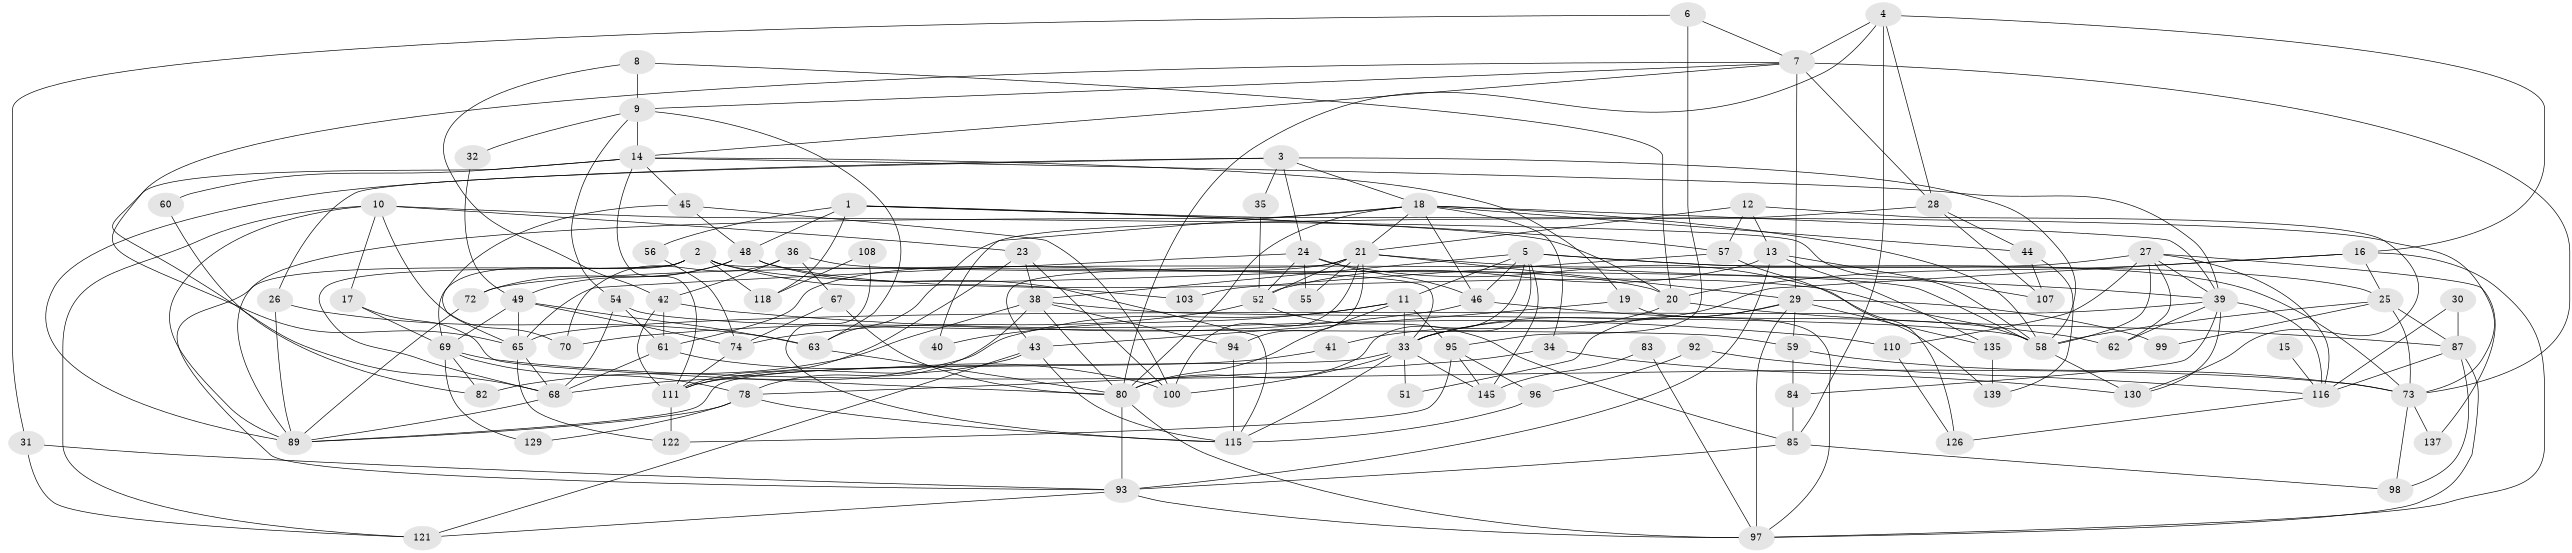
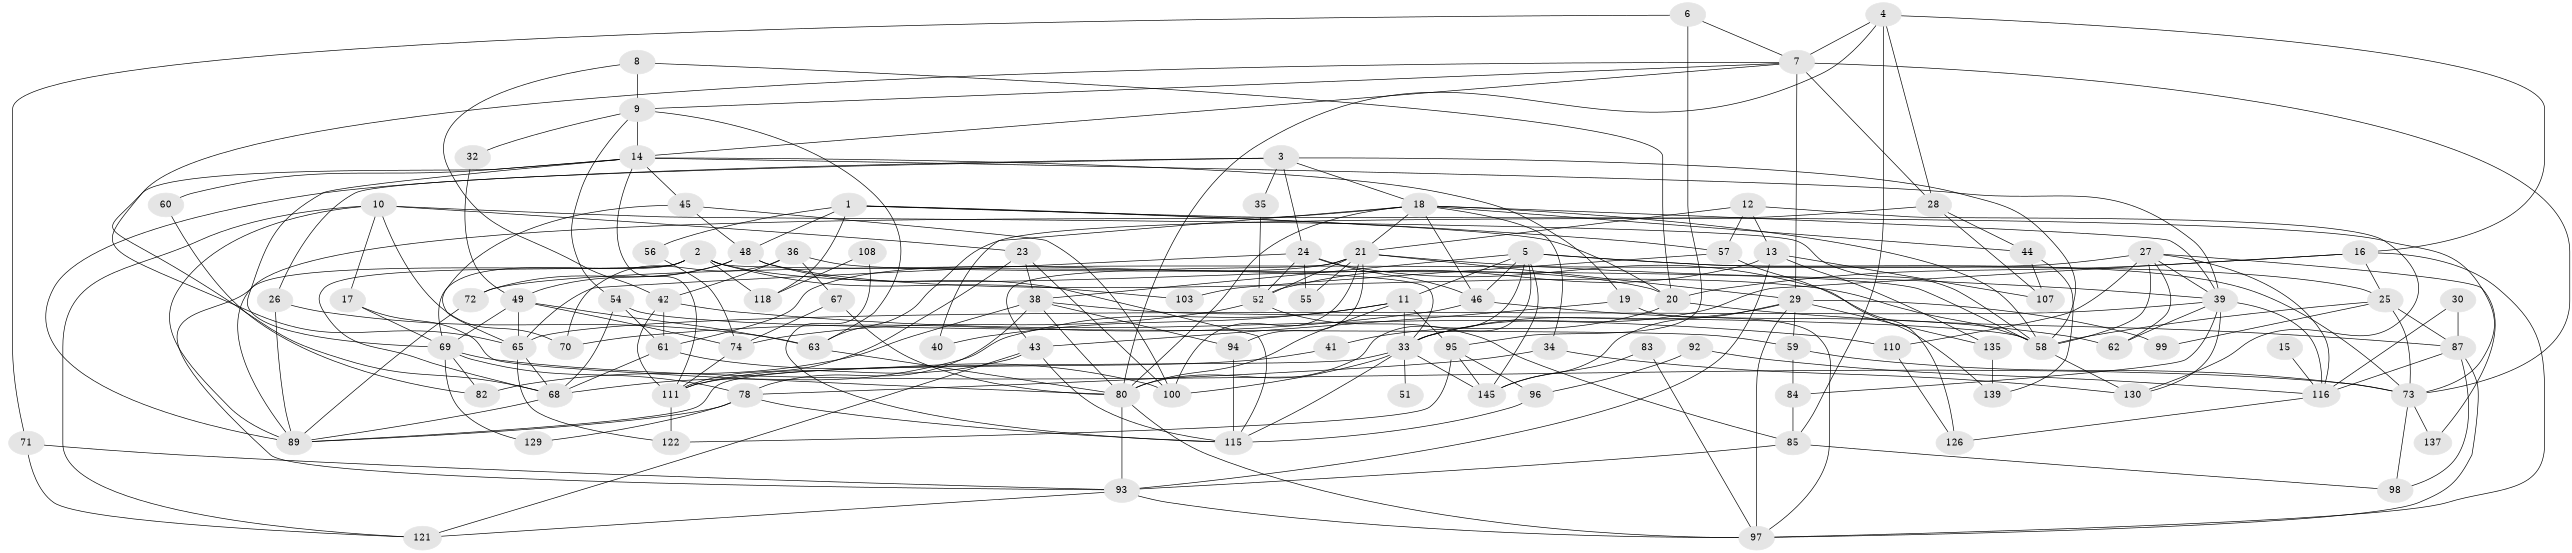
none -> (309, 201)
(1588, 341) -> (1621, 337)
(26, 443) -> (26, 443)
